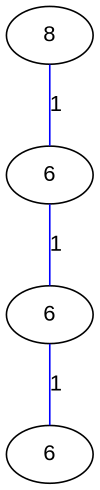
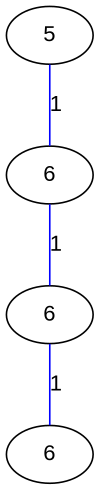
(50, 35) -> (50, 35)
